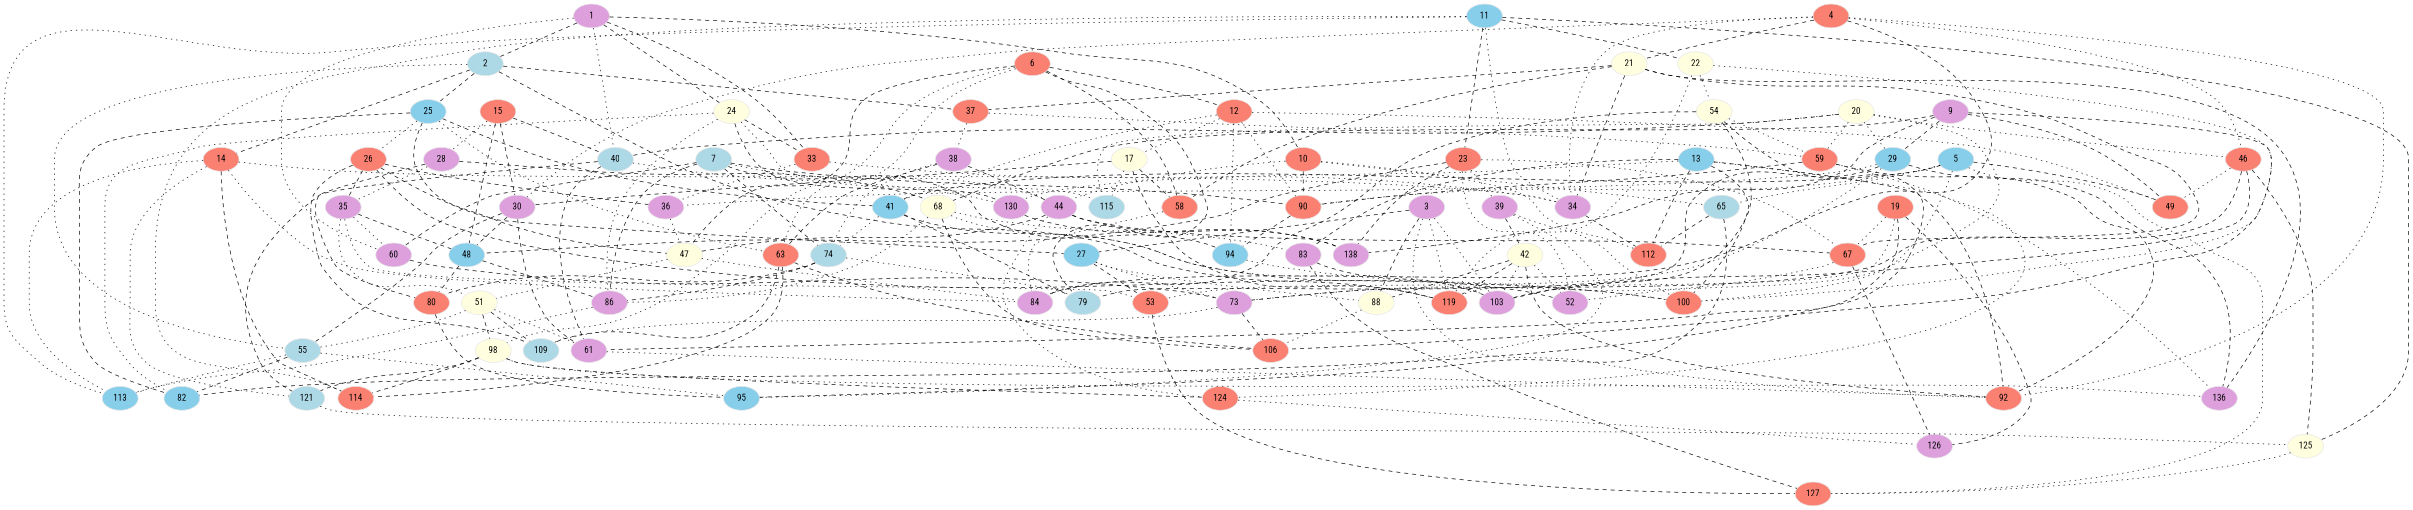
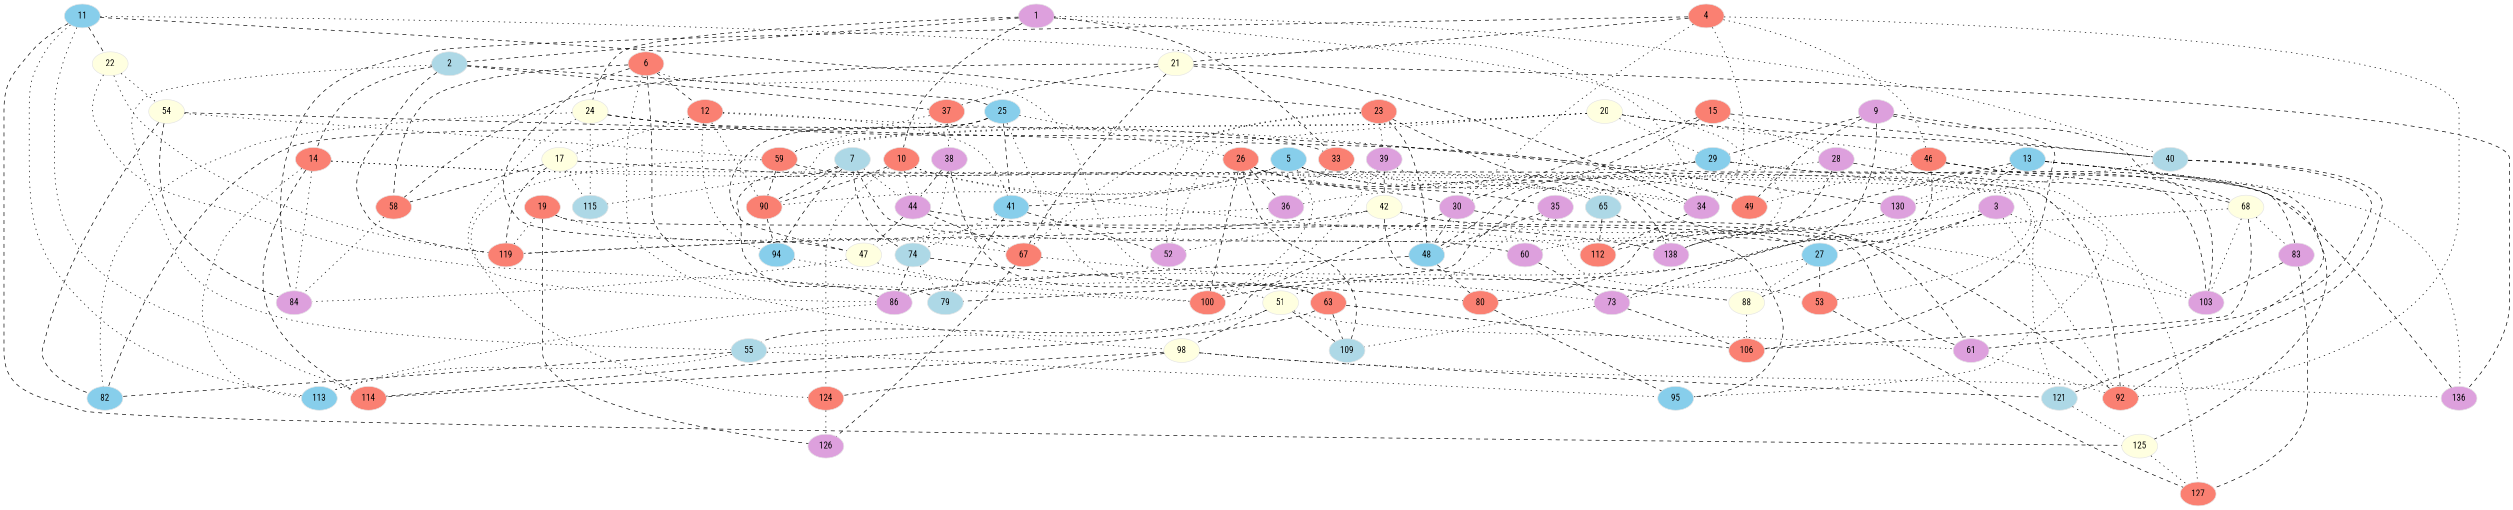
(1047, 350) -> (826, 259)
